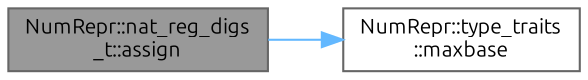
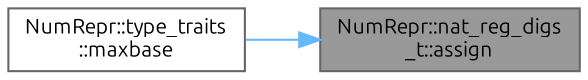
(295, 40) -> (272, 40)
